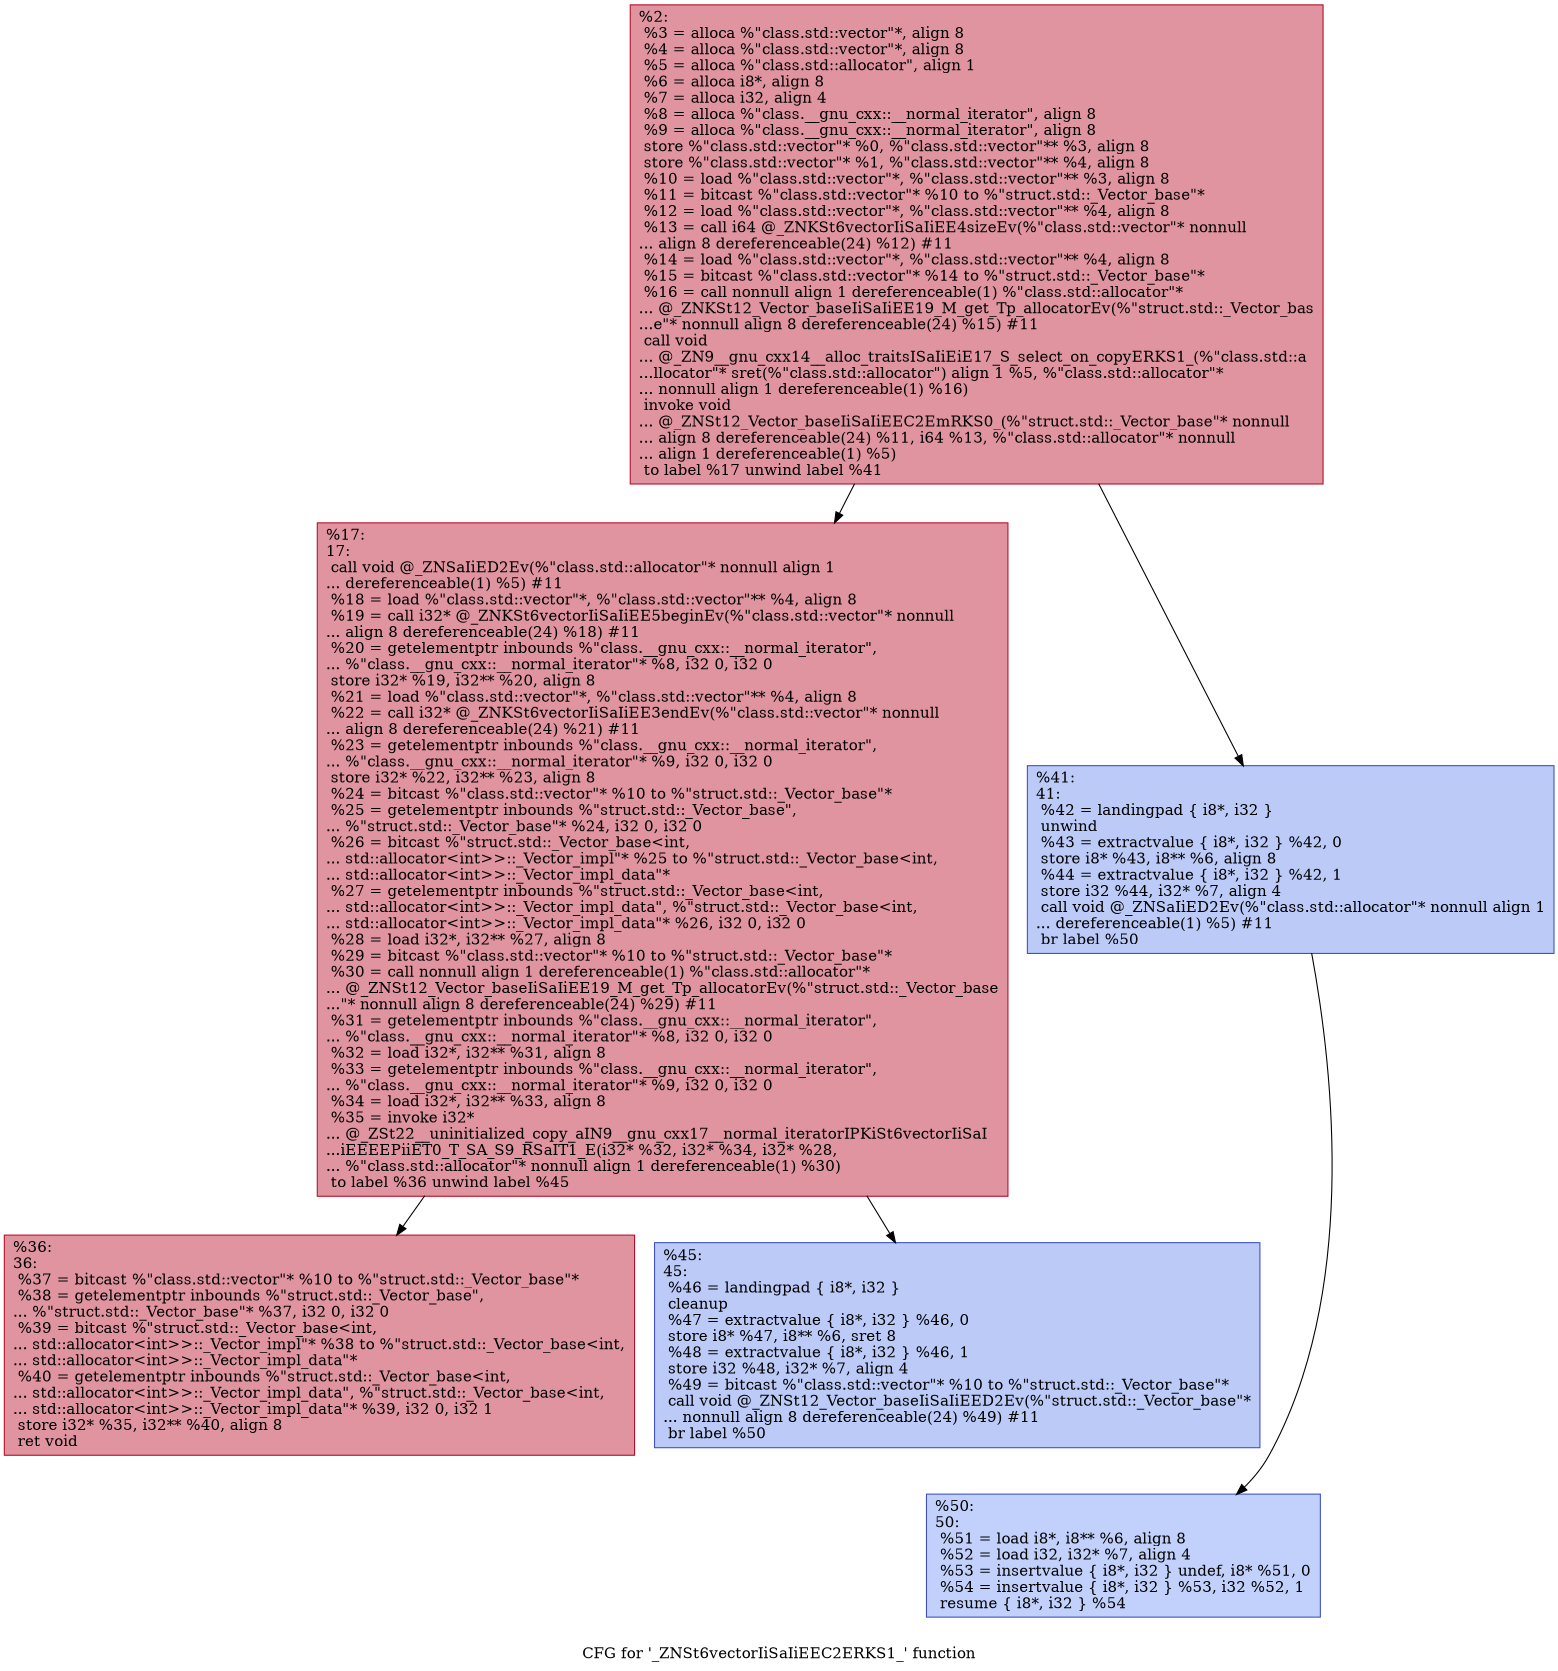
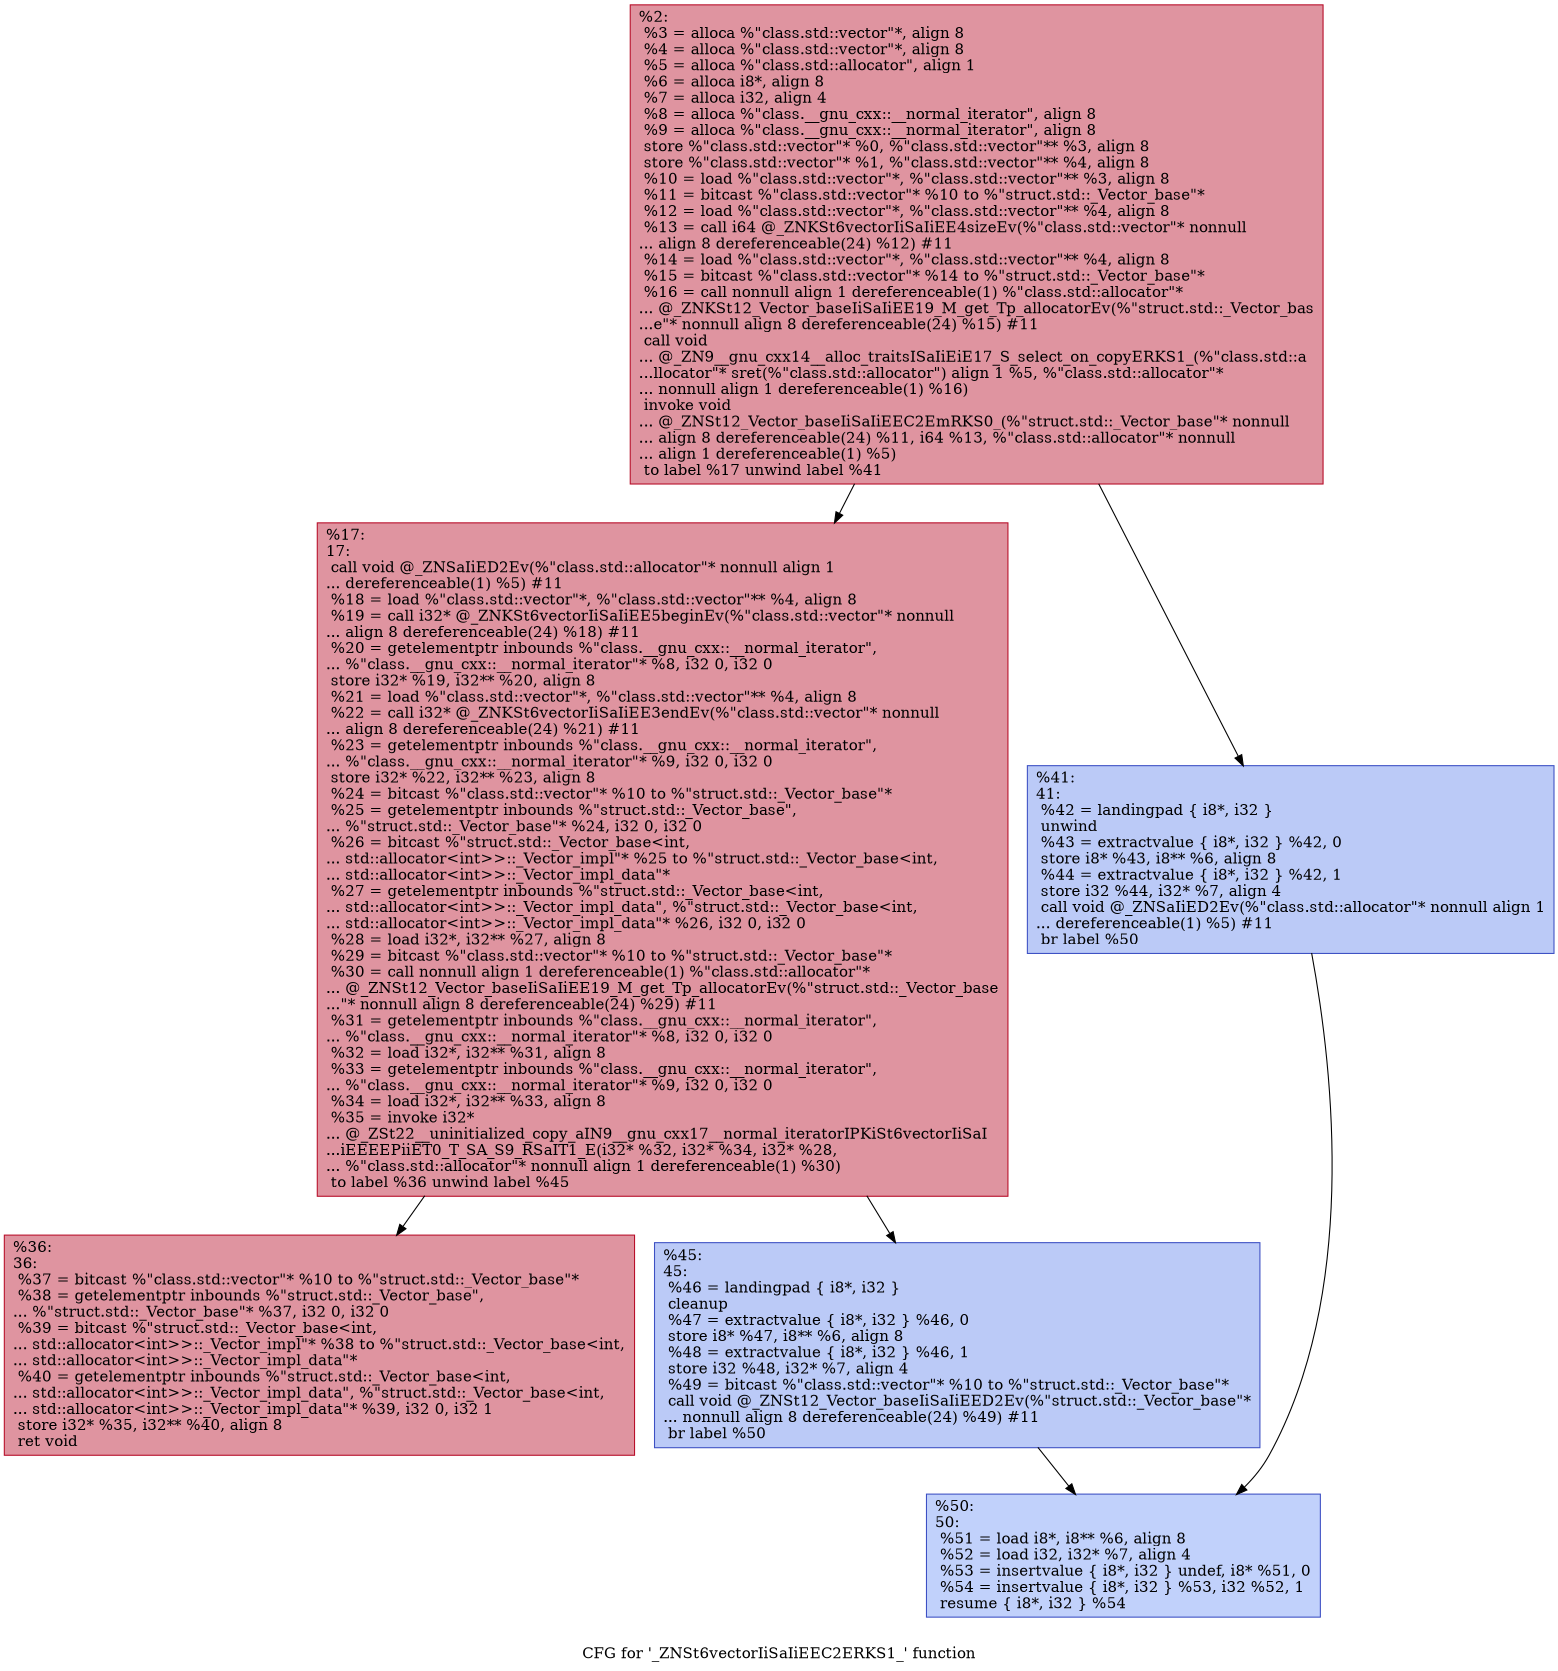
(780, 1337) -> (783, 1337)
none -> (1053, 1467)
